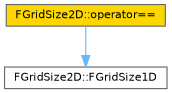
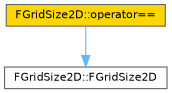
(86, 78) -> (86, 78)
